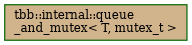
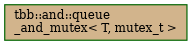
(96, 22) -> (96, 22)
